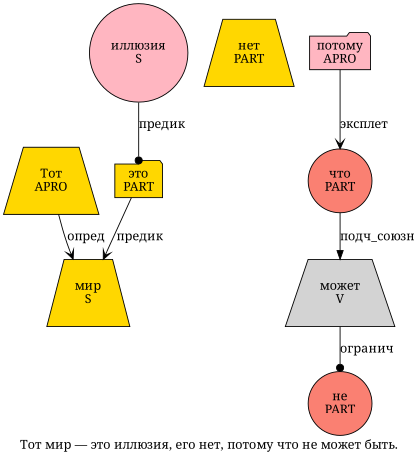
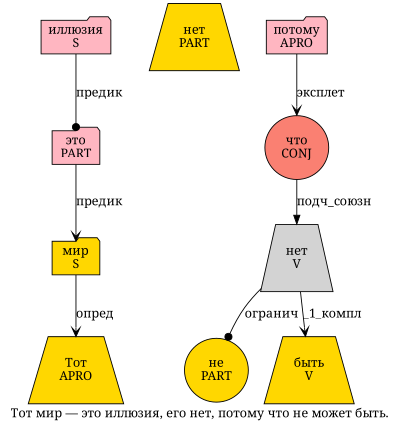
(139, 53) -> (76, 37)
(139, 181) -> (76, 148)
(340, 181) -> (297, 148)
(64, 233) -> (76, 301)
(88, 293) -> (76, 258)
(340, 293) -> (297, 258)
none -> (309, 370)
(340, 403) -> (216, 370)
